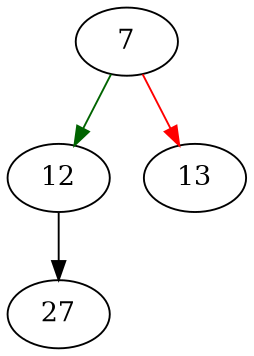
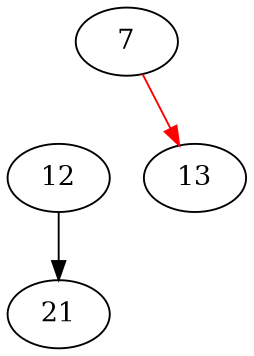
(97, 101) -> none
(59, 314) -> (59, 314)
